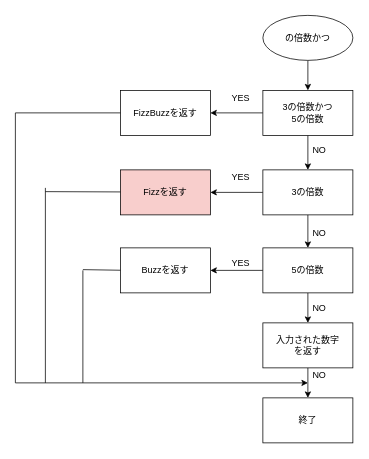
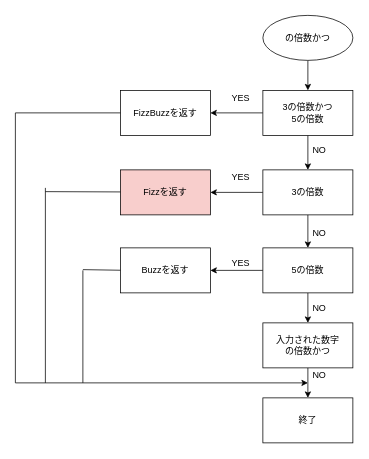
(308, 345) -> (308, 345)
